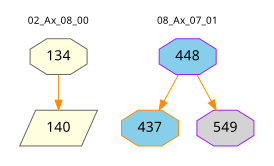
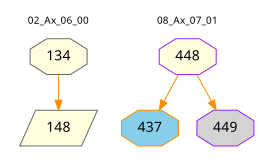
(59, 21) -> (59, 21)
(188, 57) -> (188, 57)
(59, 128) -> (59, 128)
(225, 128) -> (225, 128)
